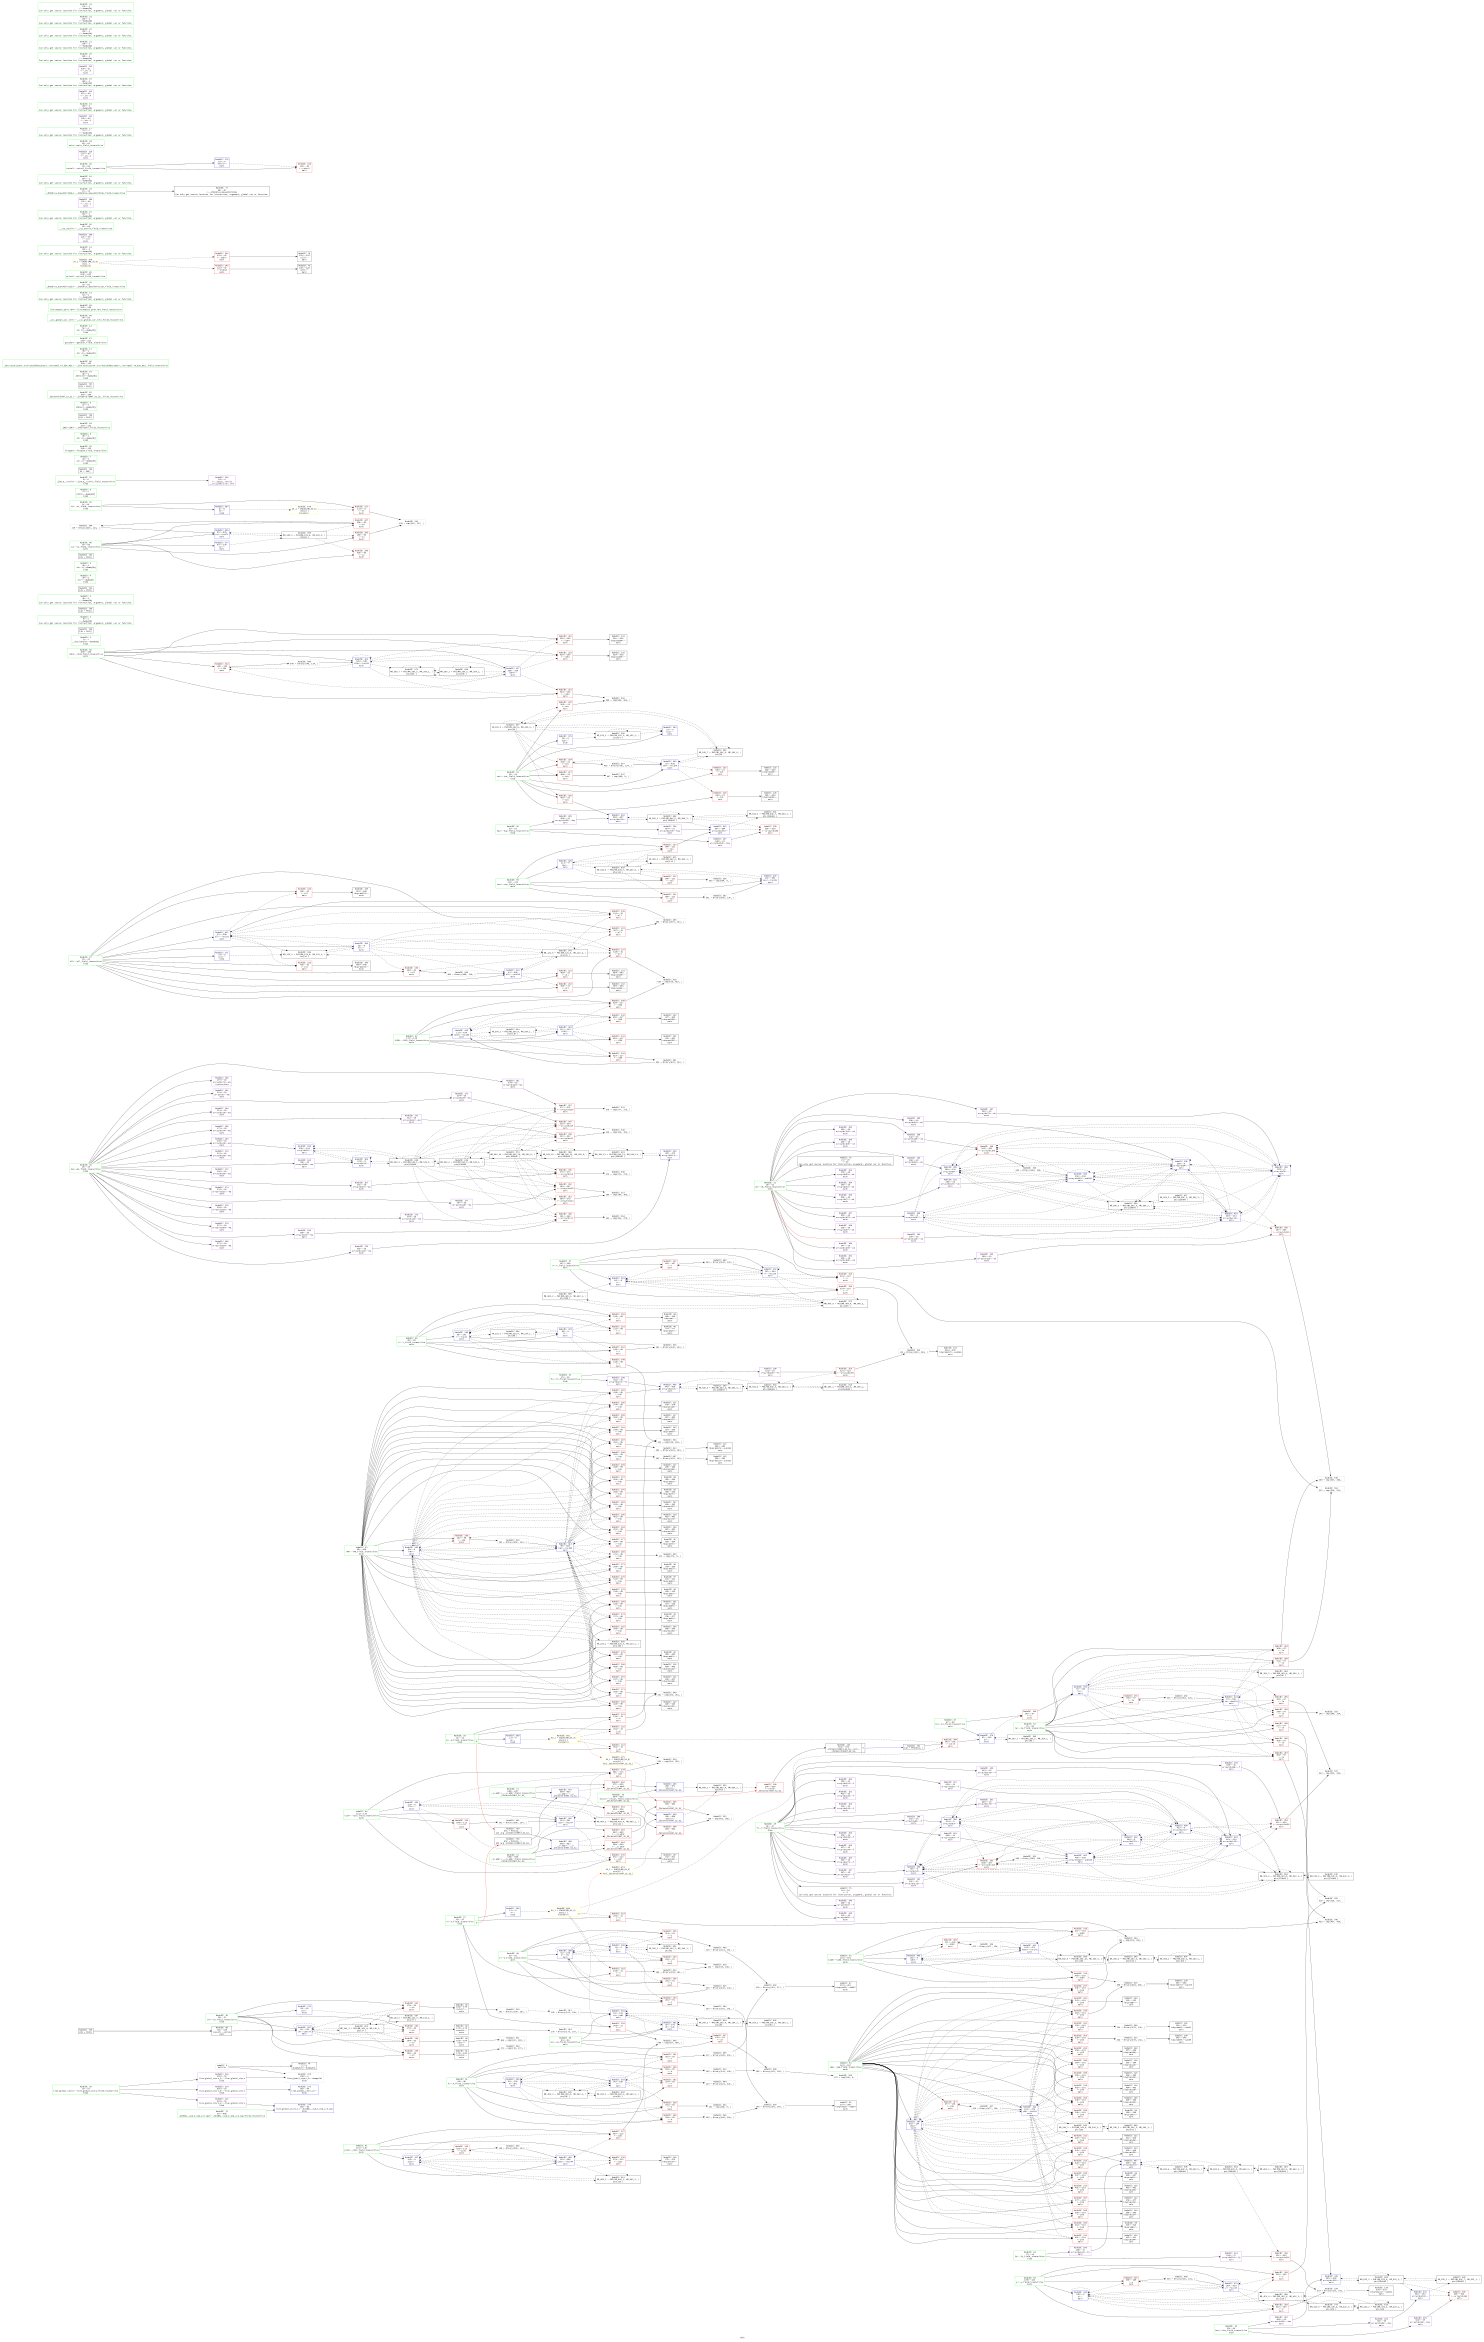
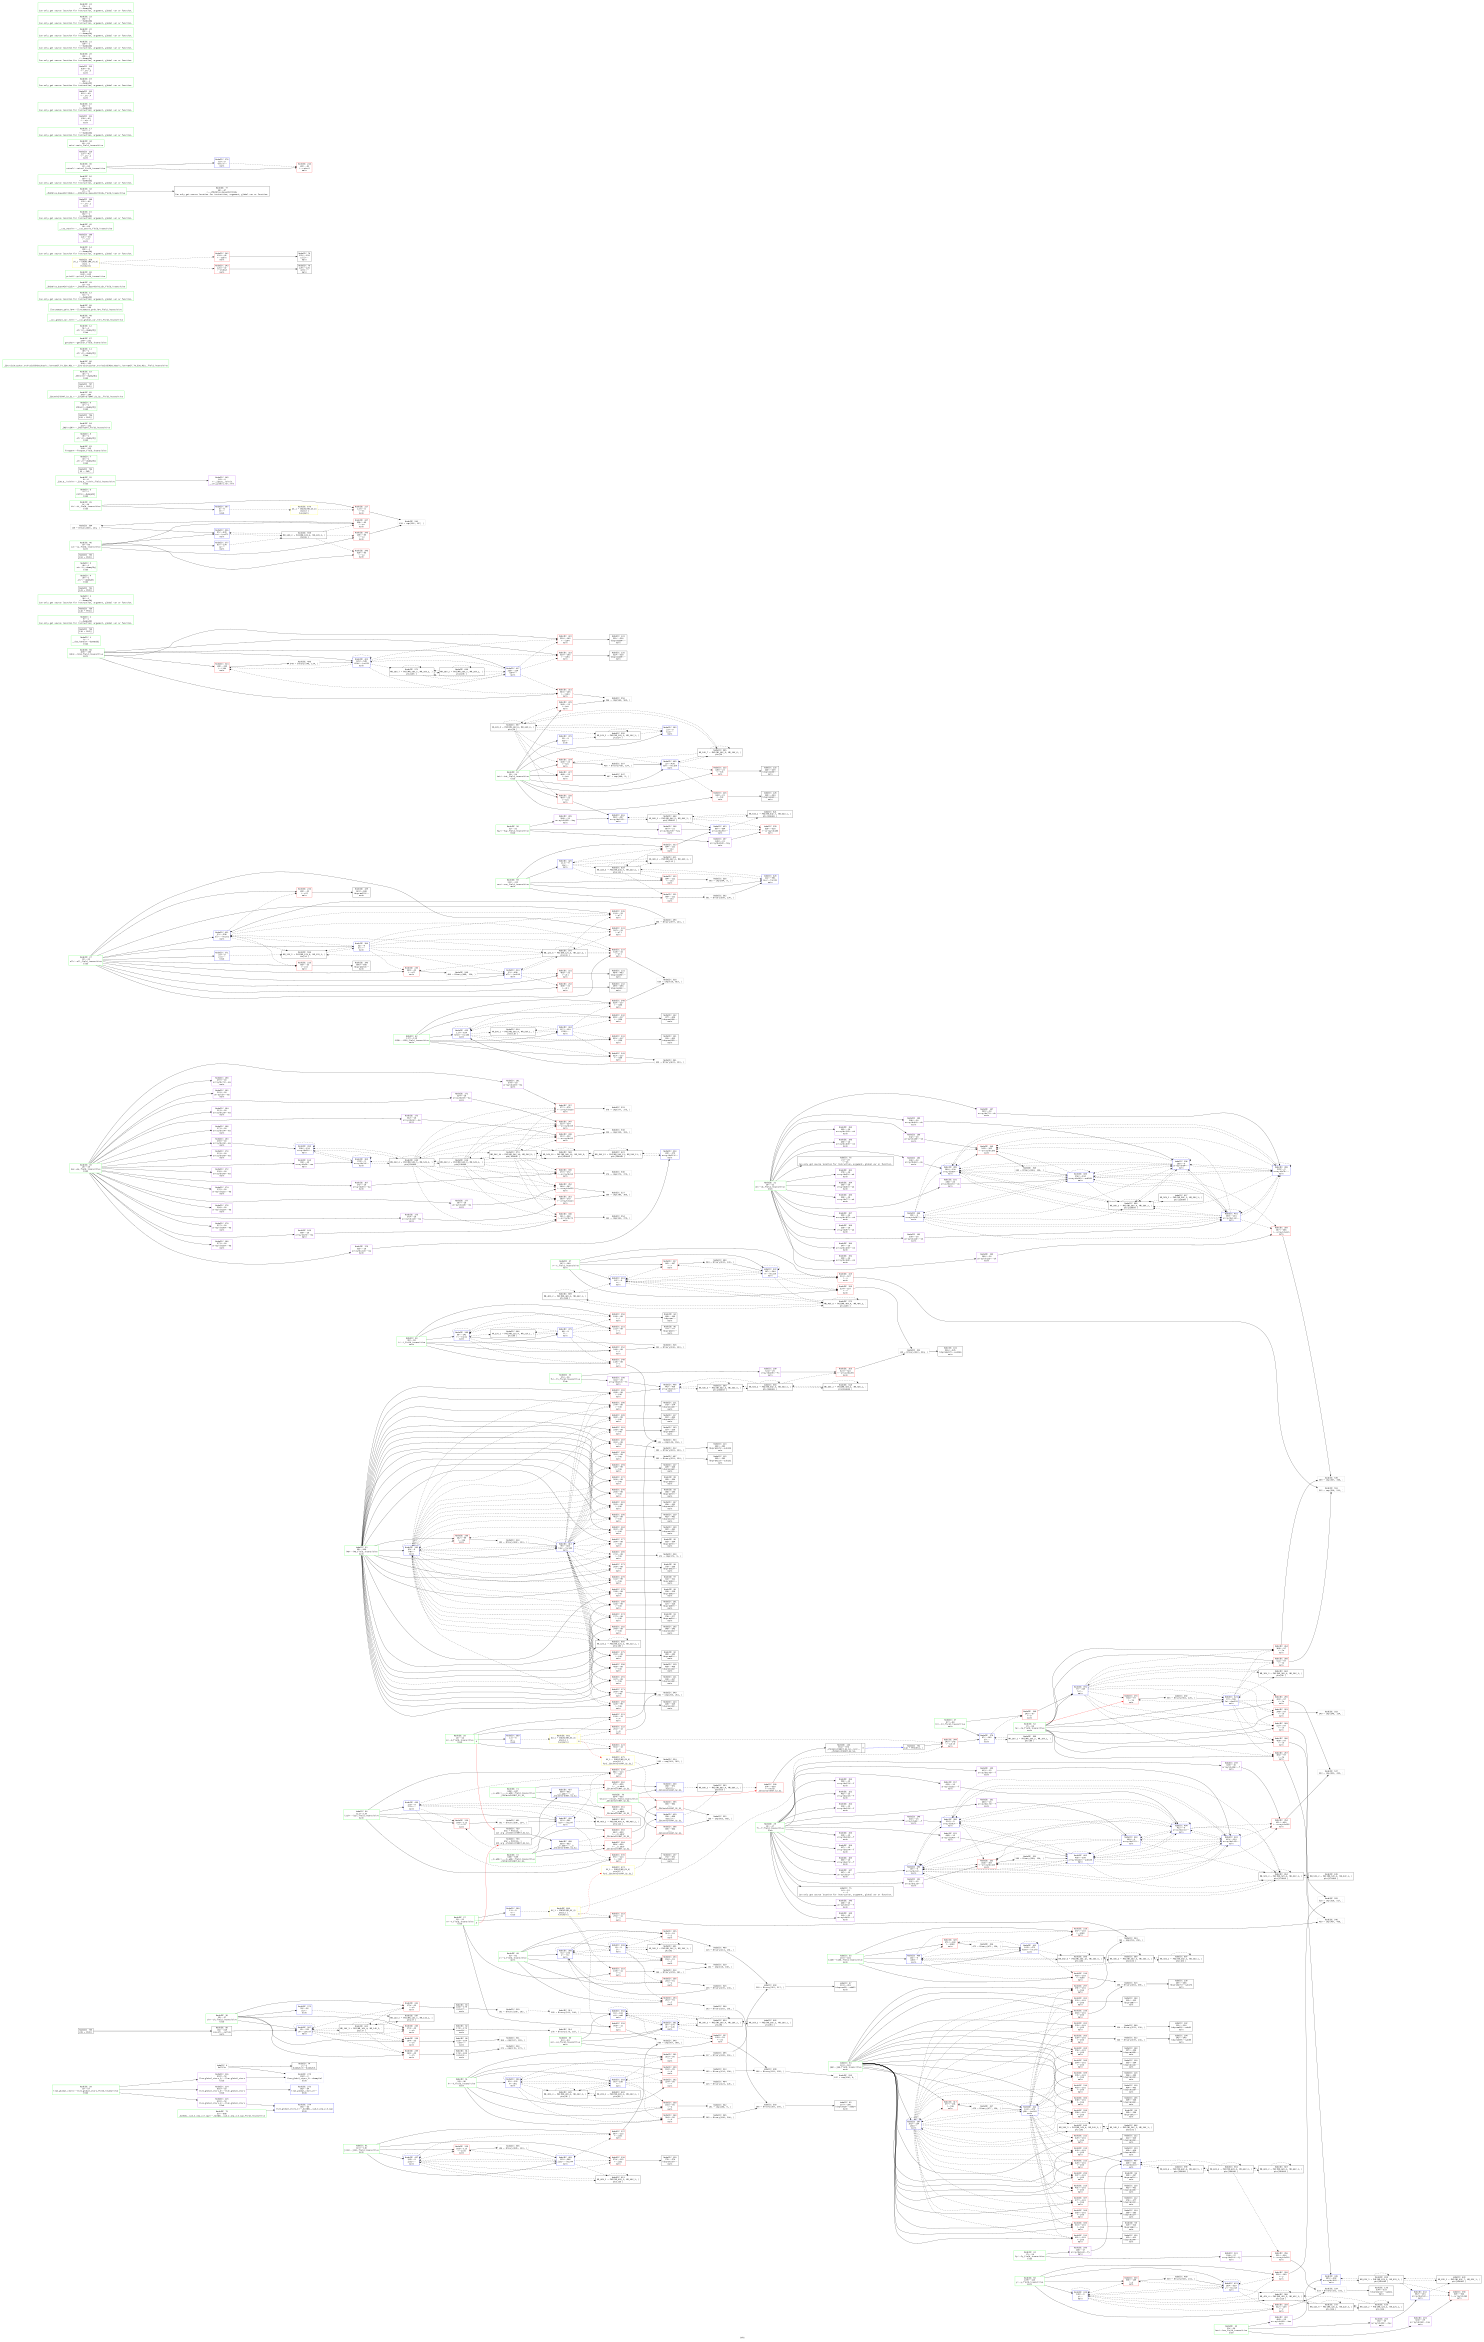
(222, 1084) -> (222, 1084)
(823, 1238) -> (823, 1238)
(1084, 1712) -> (1084, 1712)
